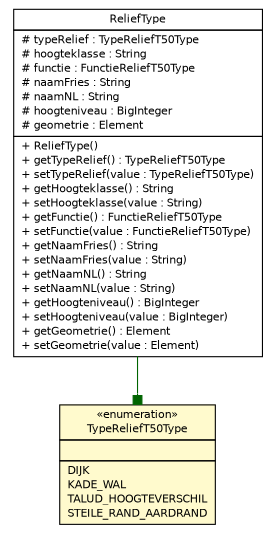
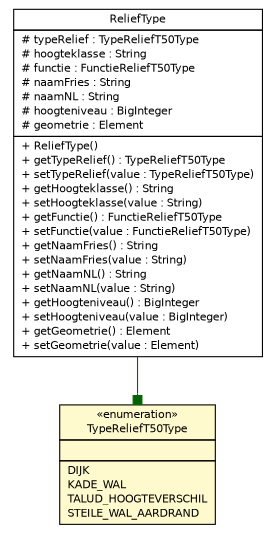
(138, 513) -> (134, 513)
